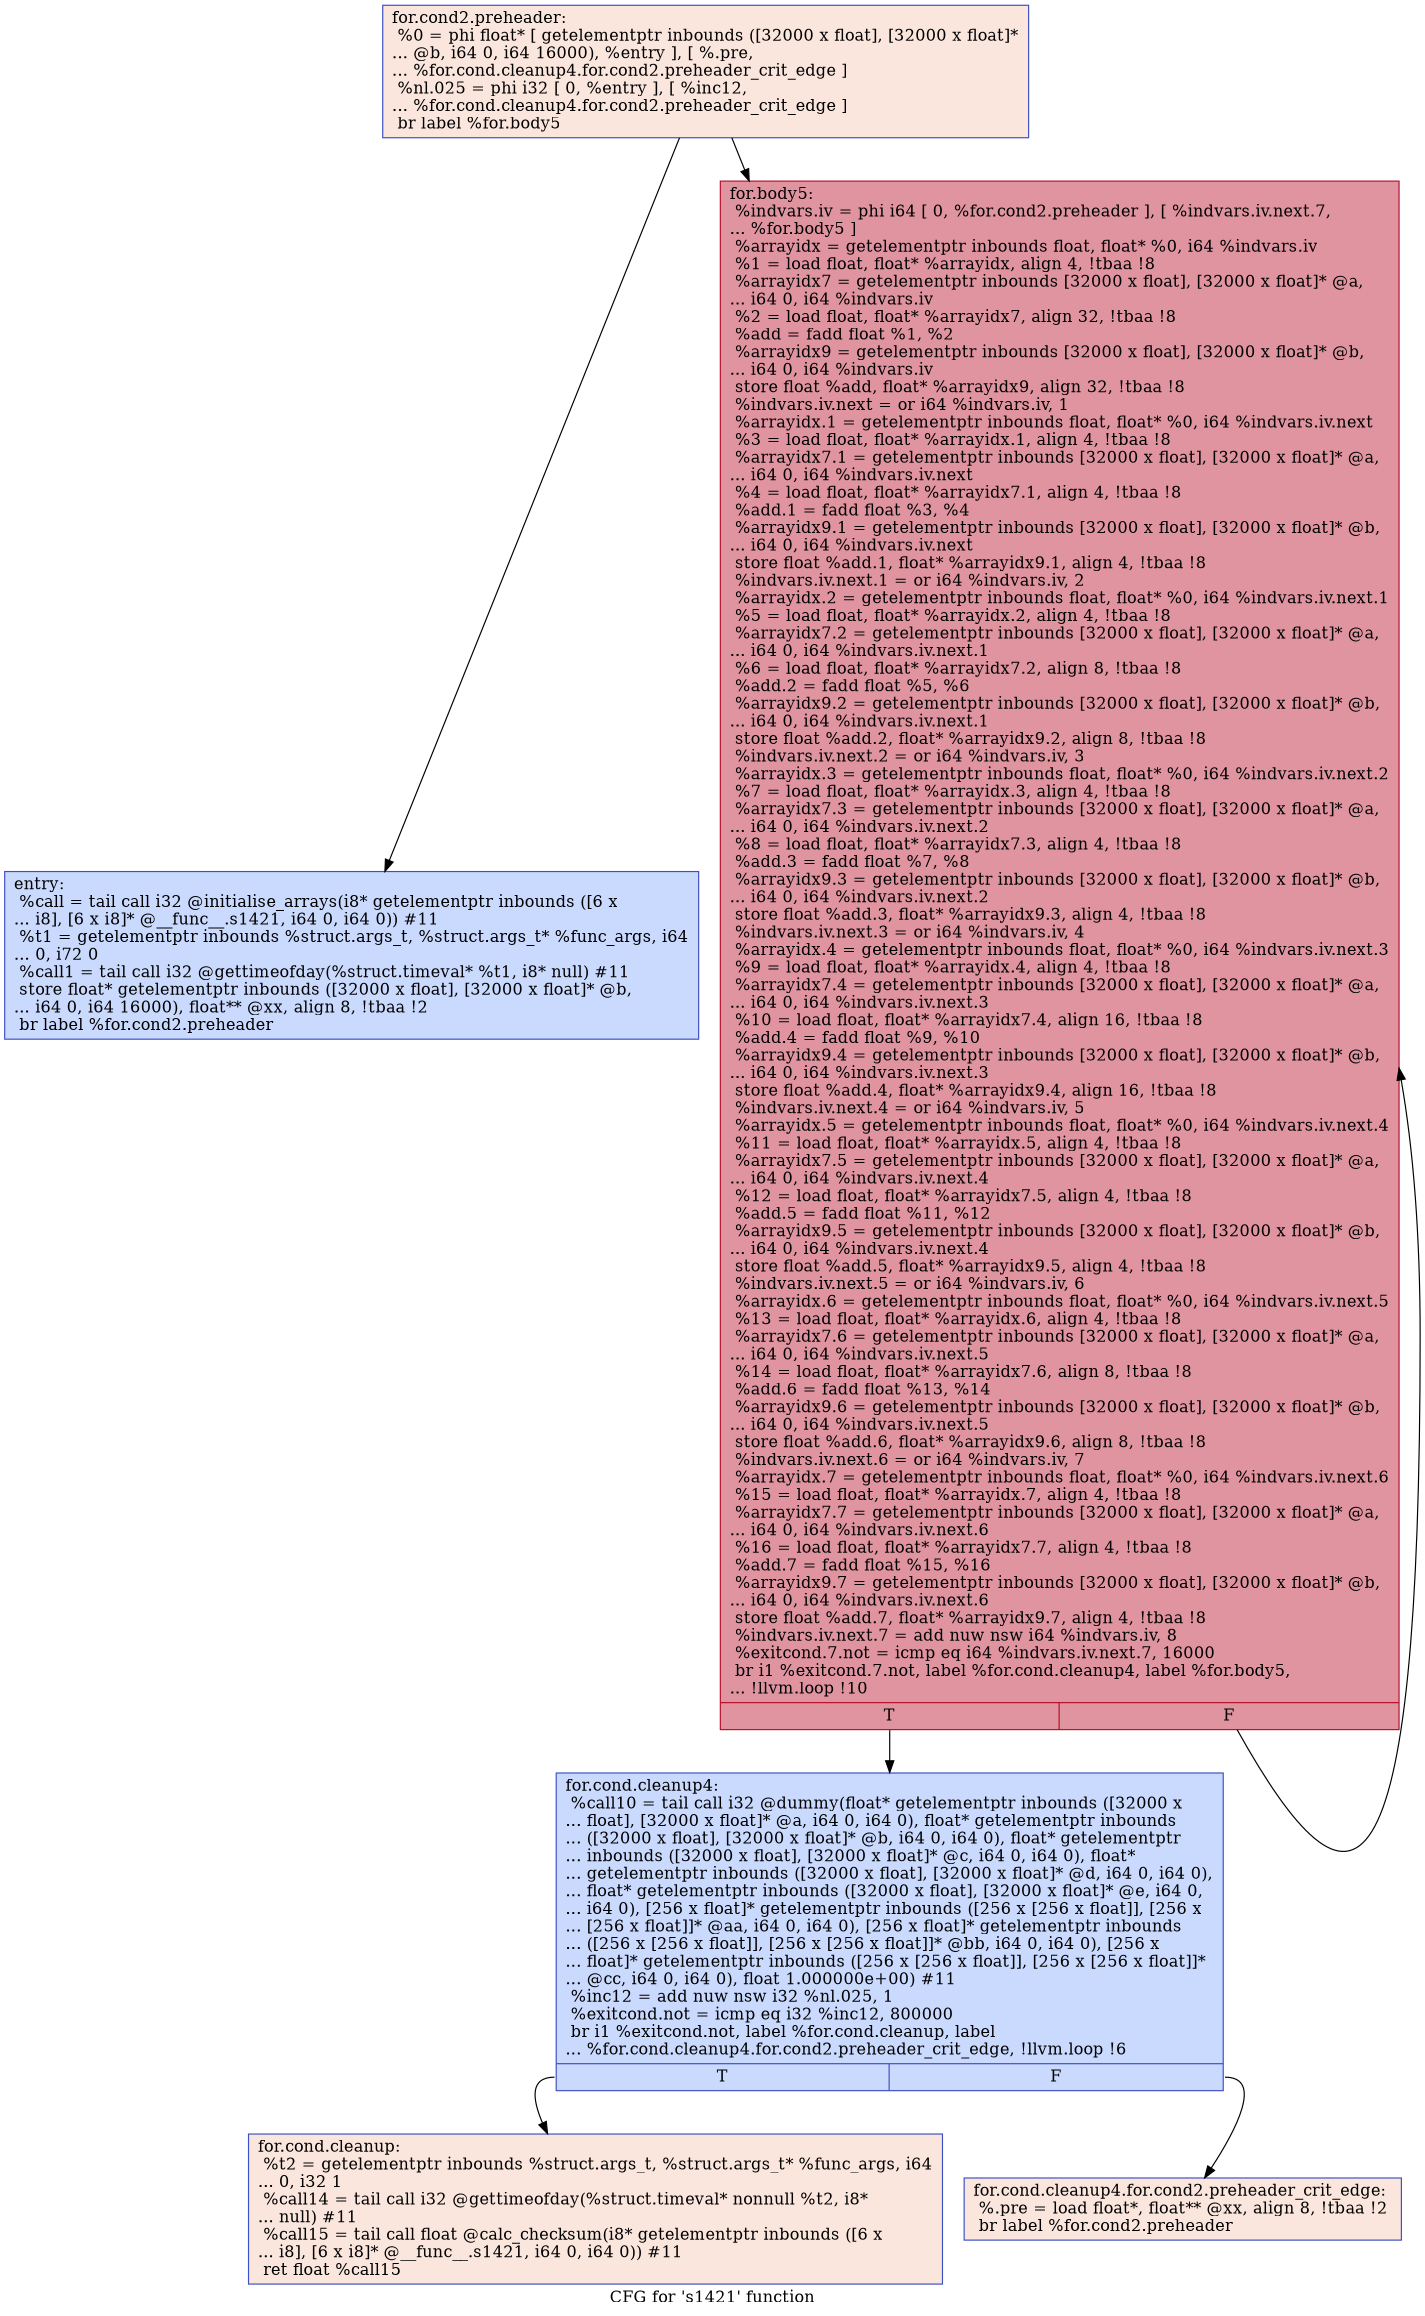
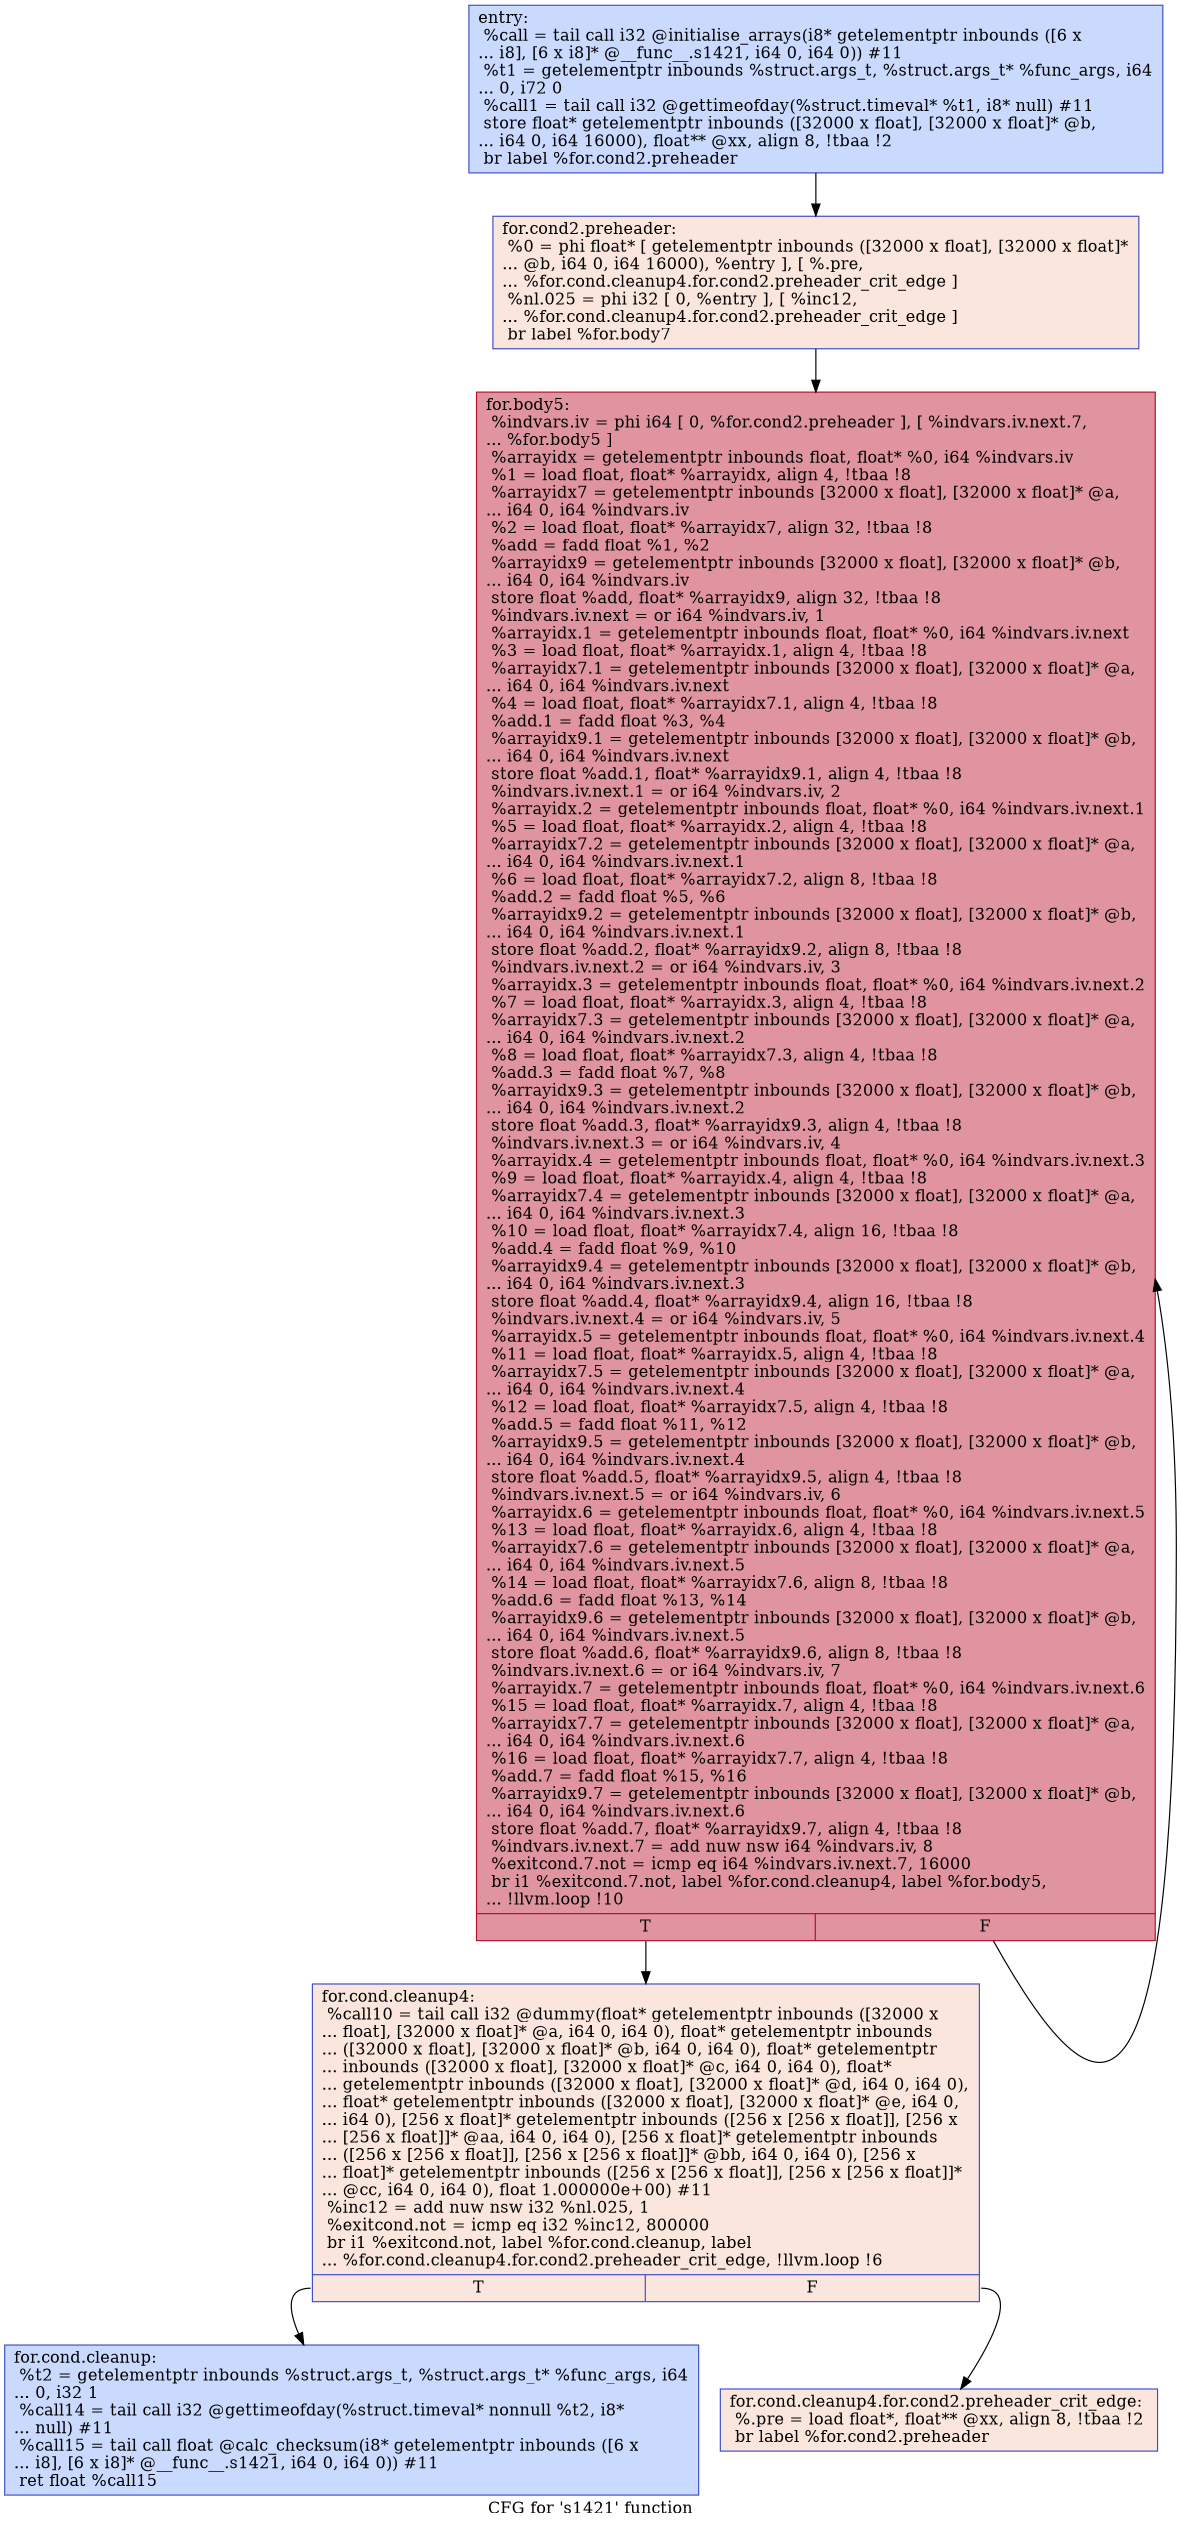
(477, 124) -> (587, 335)
(534, 499) -> (816, 188)
(890, 1932) -> (646, 2143)
(595, 2209) -> (352, 2420)
